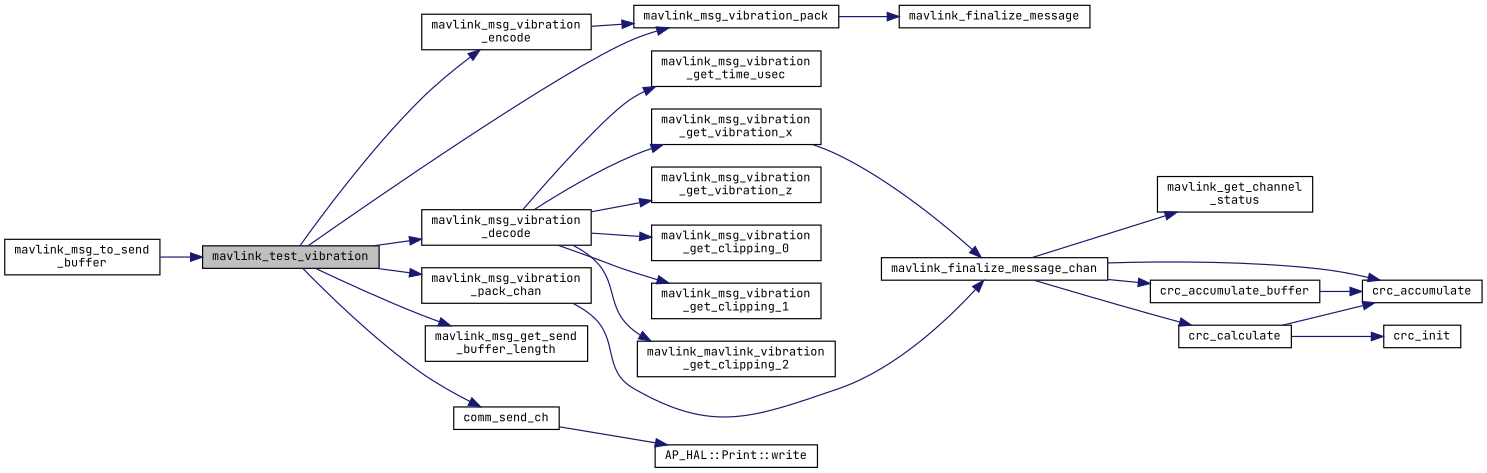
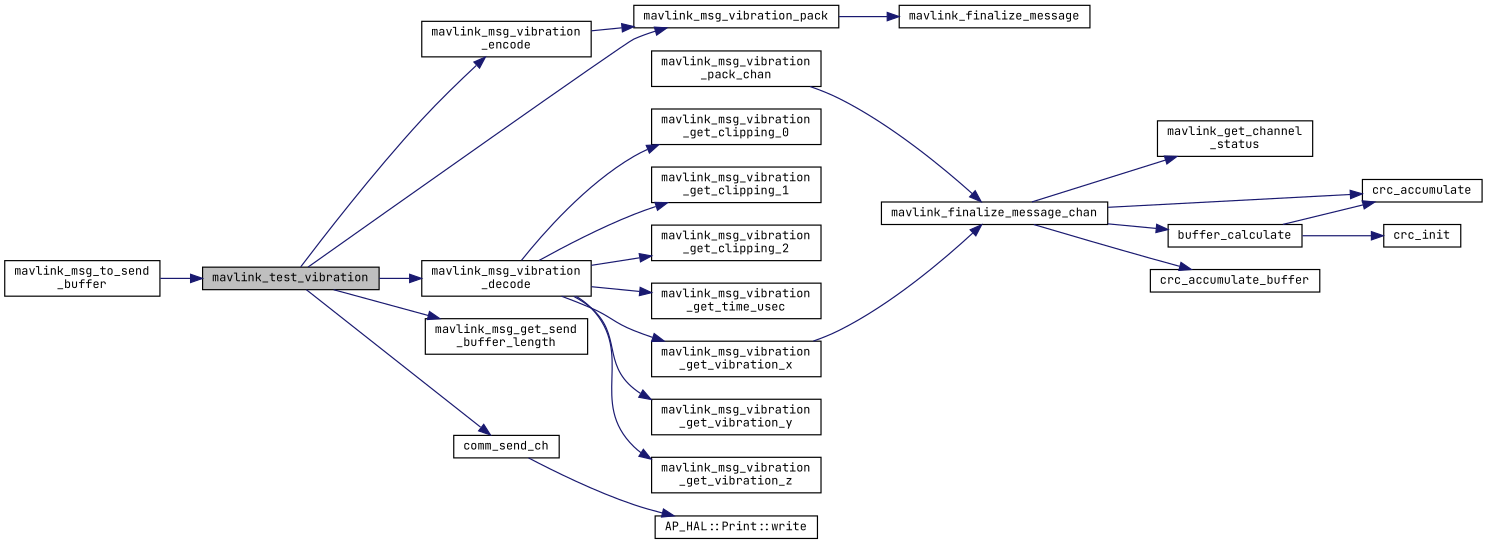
(393, 271) -> none
(1335, 291) -> none
(1235, 336) -> (1235, 236)
(736, 359) -> (736, 243)
none -> (736, 417)
